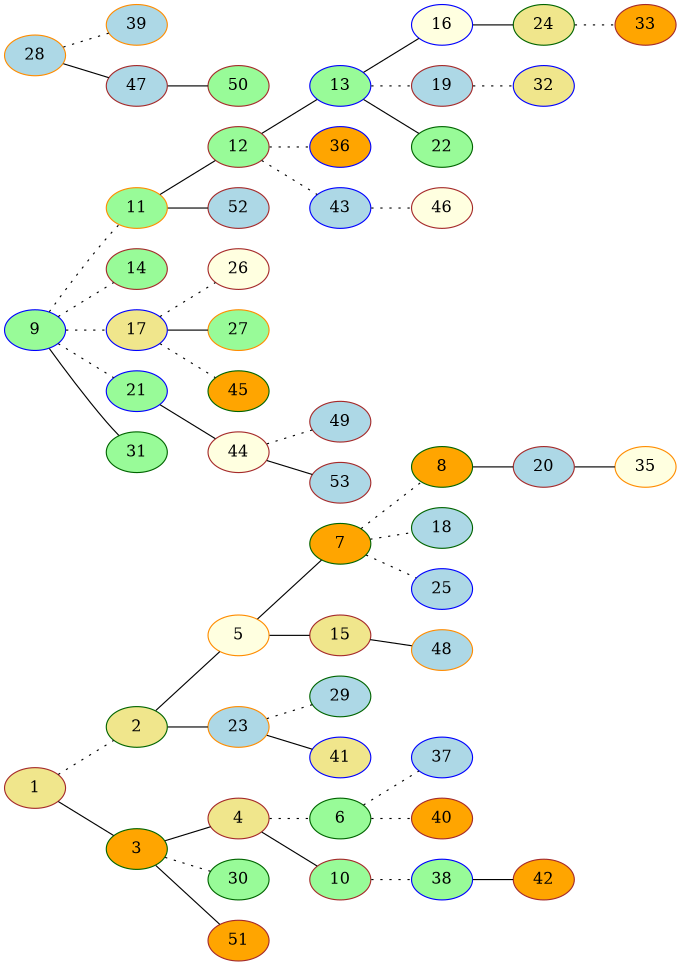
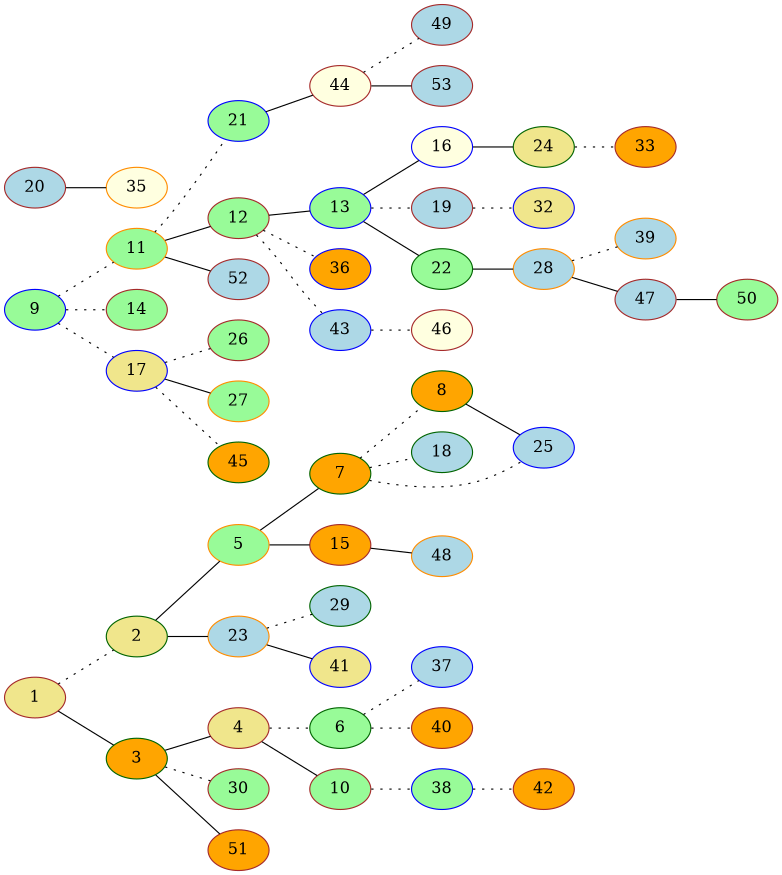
(239, 269) -> (239, 340)
none -> (493, 269)
(86, 361) -> (192, 187)
(137, 452) -> none
(493, 467) -> (493, 419)
(239, 635) -> (239, 545)
(340, 635) -> (340, 545)
(239, 880) -> (239, 789)
(493, 880) -> (493, 789)
